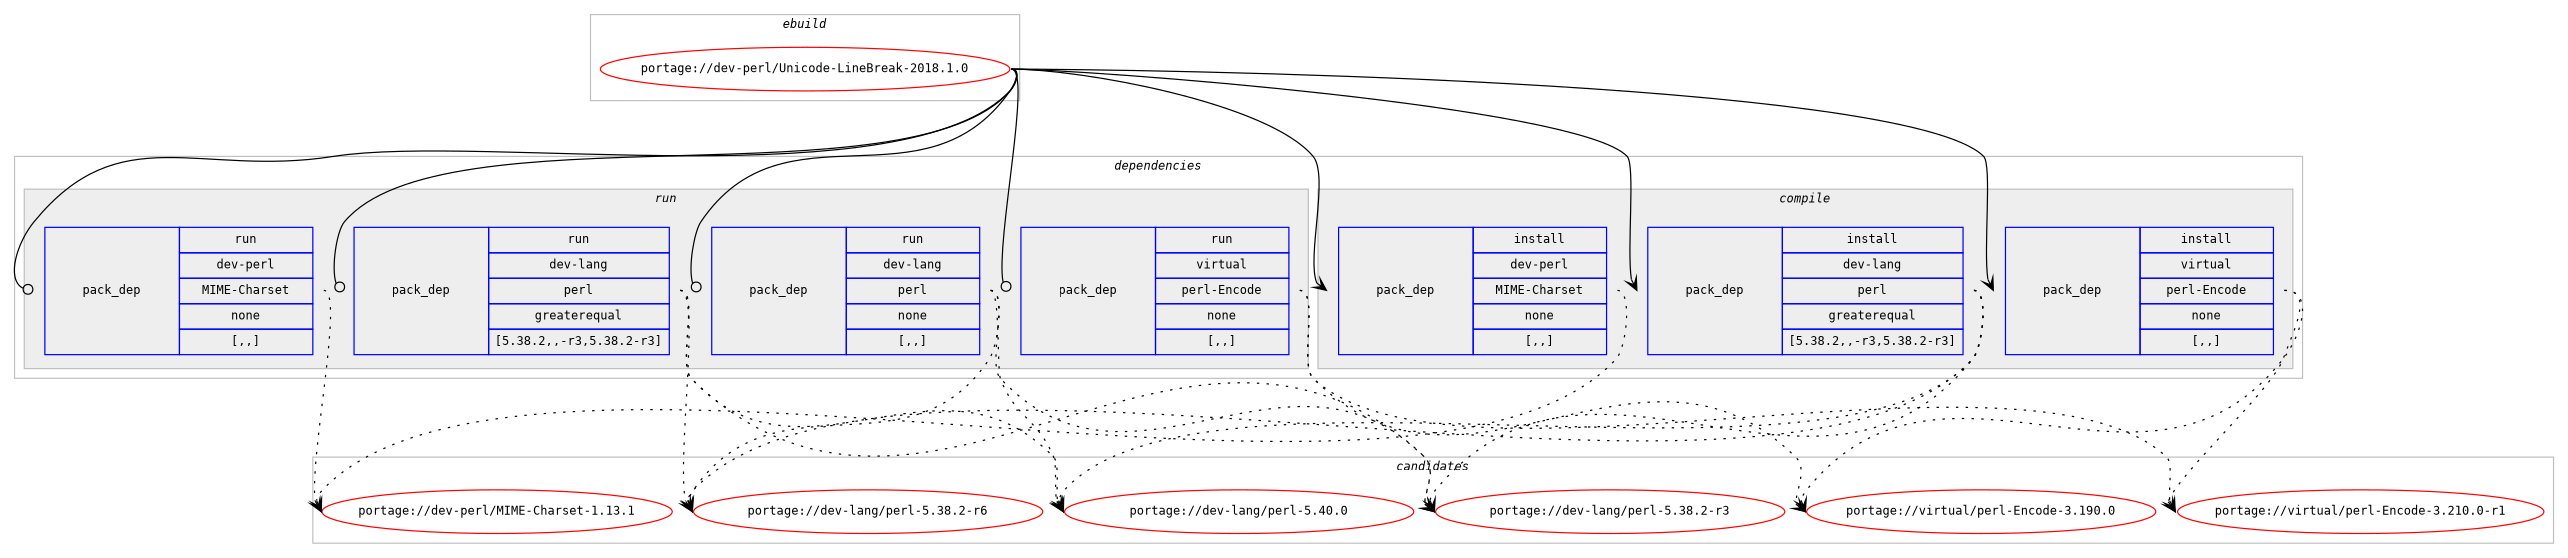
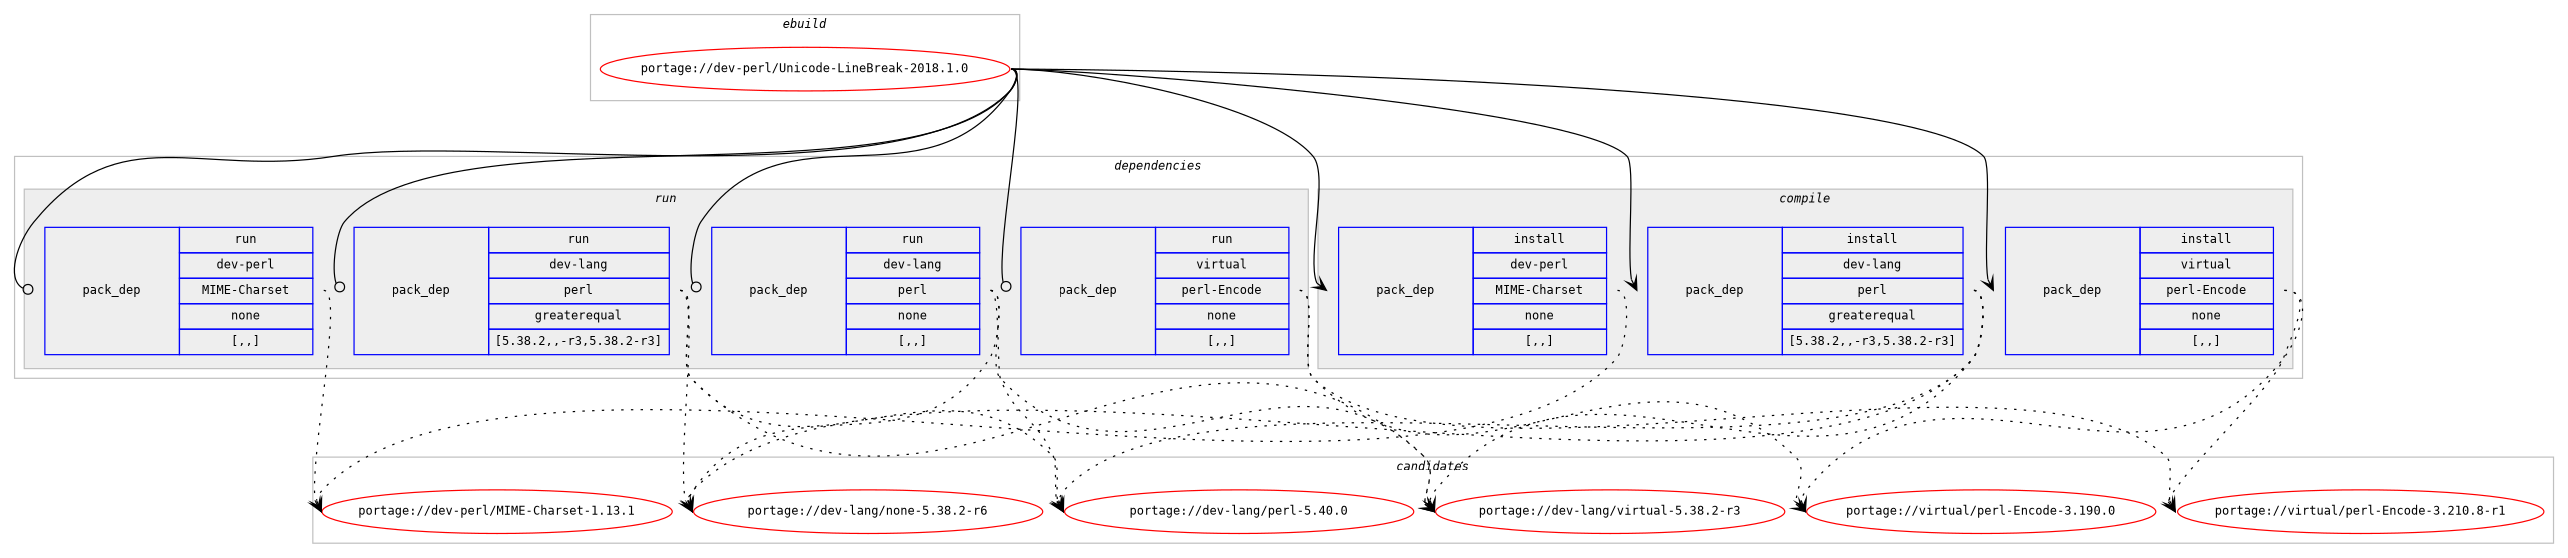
(868, 512) -> (868, 512)
(1610, 512) -> (1610, 512)
(2361, 512) -> (2361, 512)
